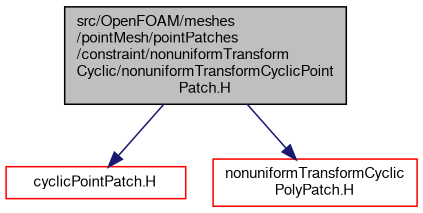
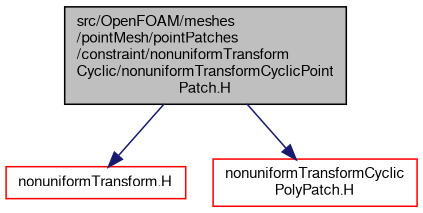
(96, 183) -> (96, 183)
